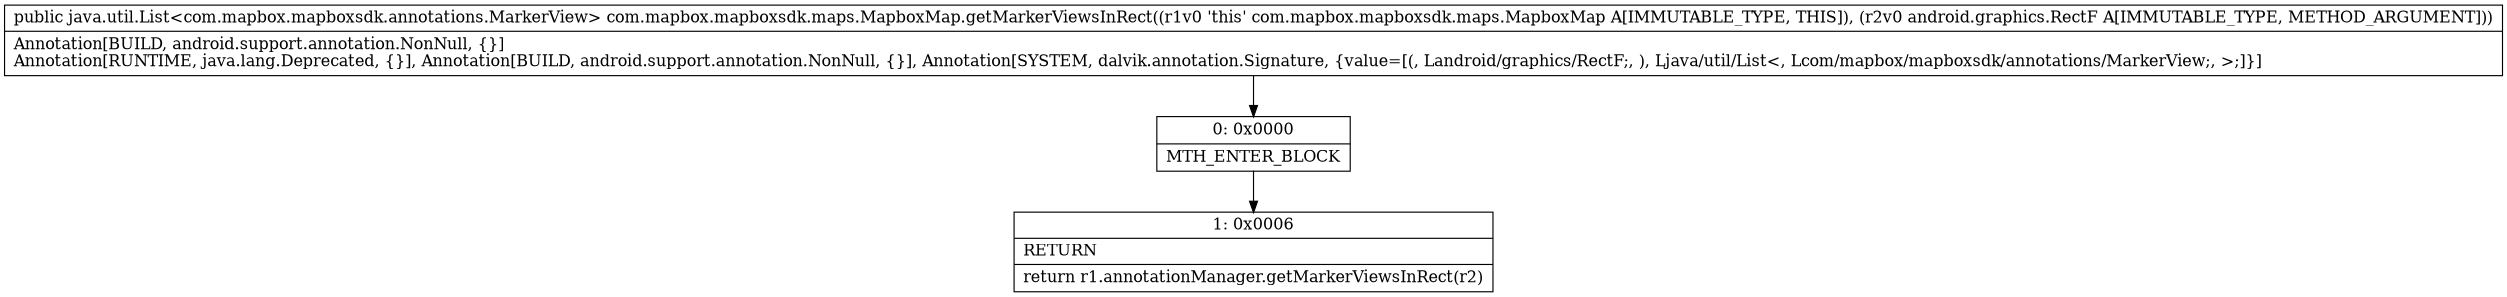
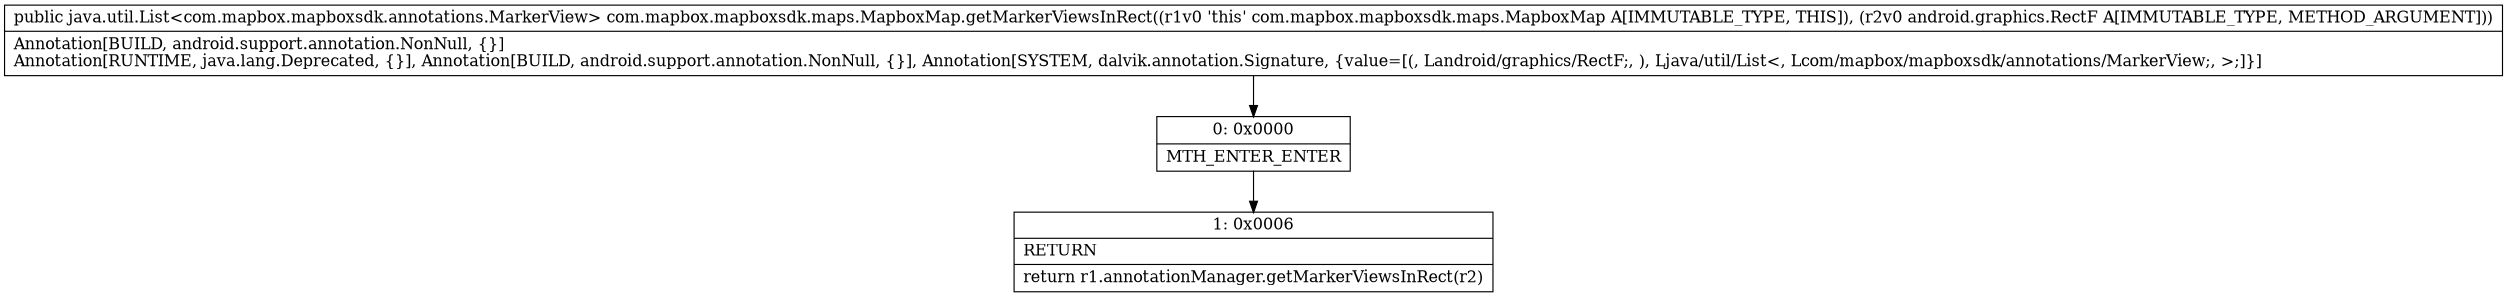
(1254, 157) -> (1254, 157)
